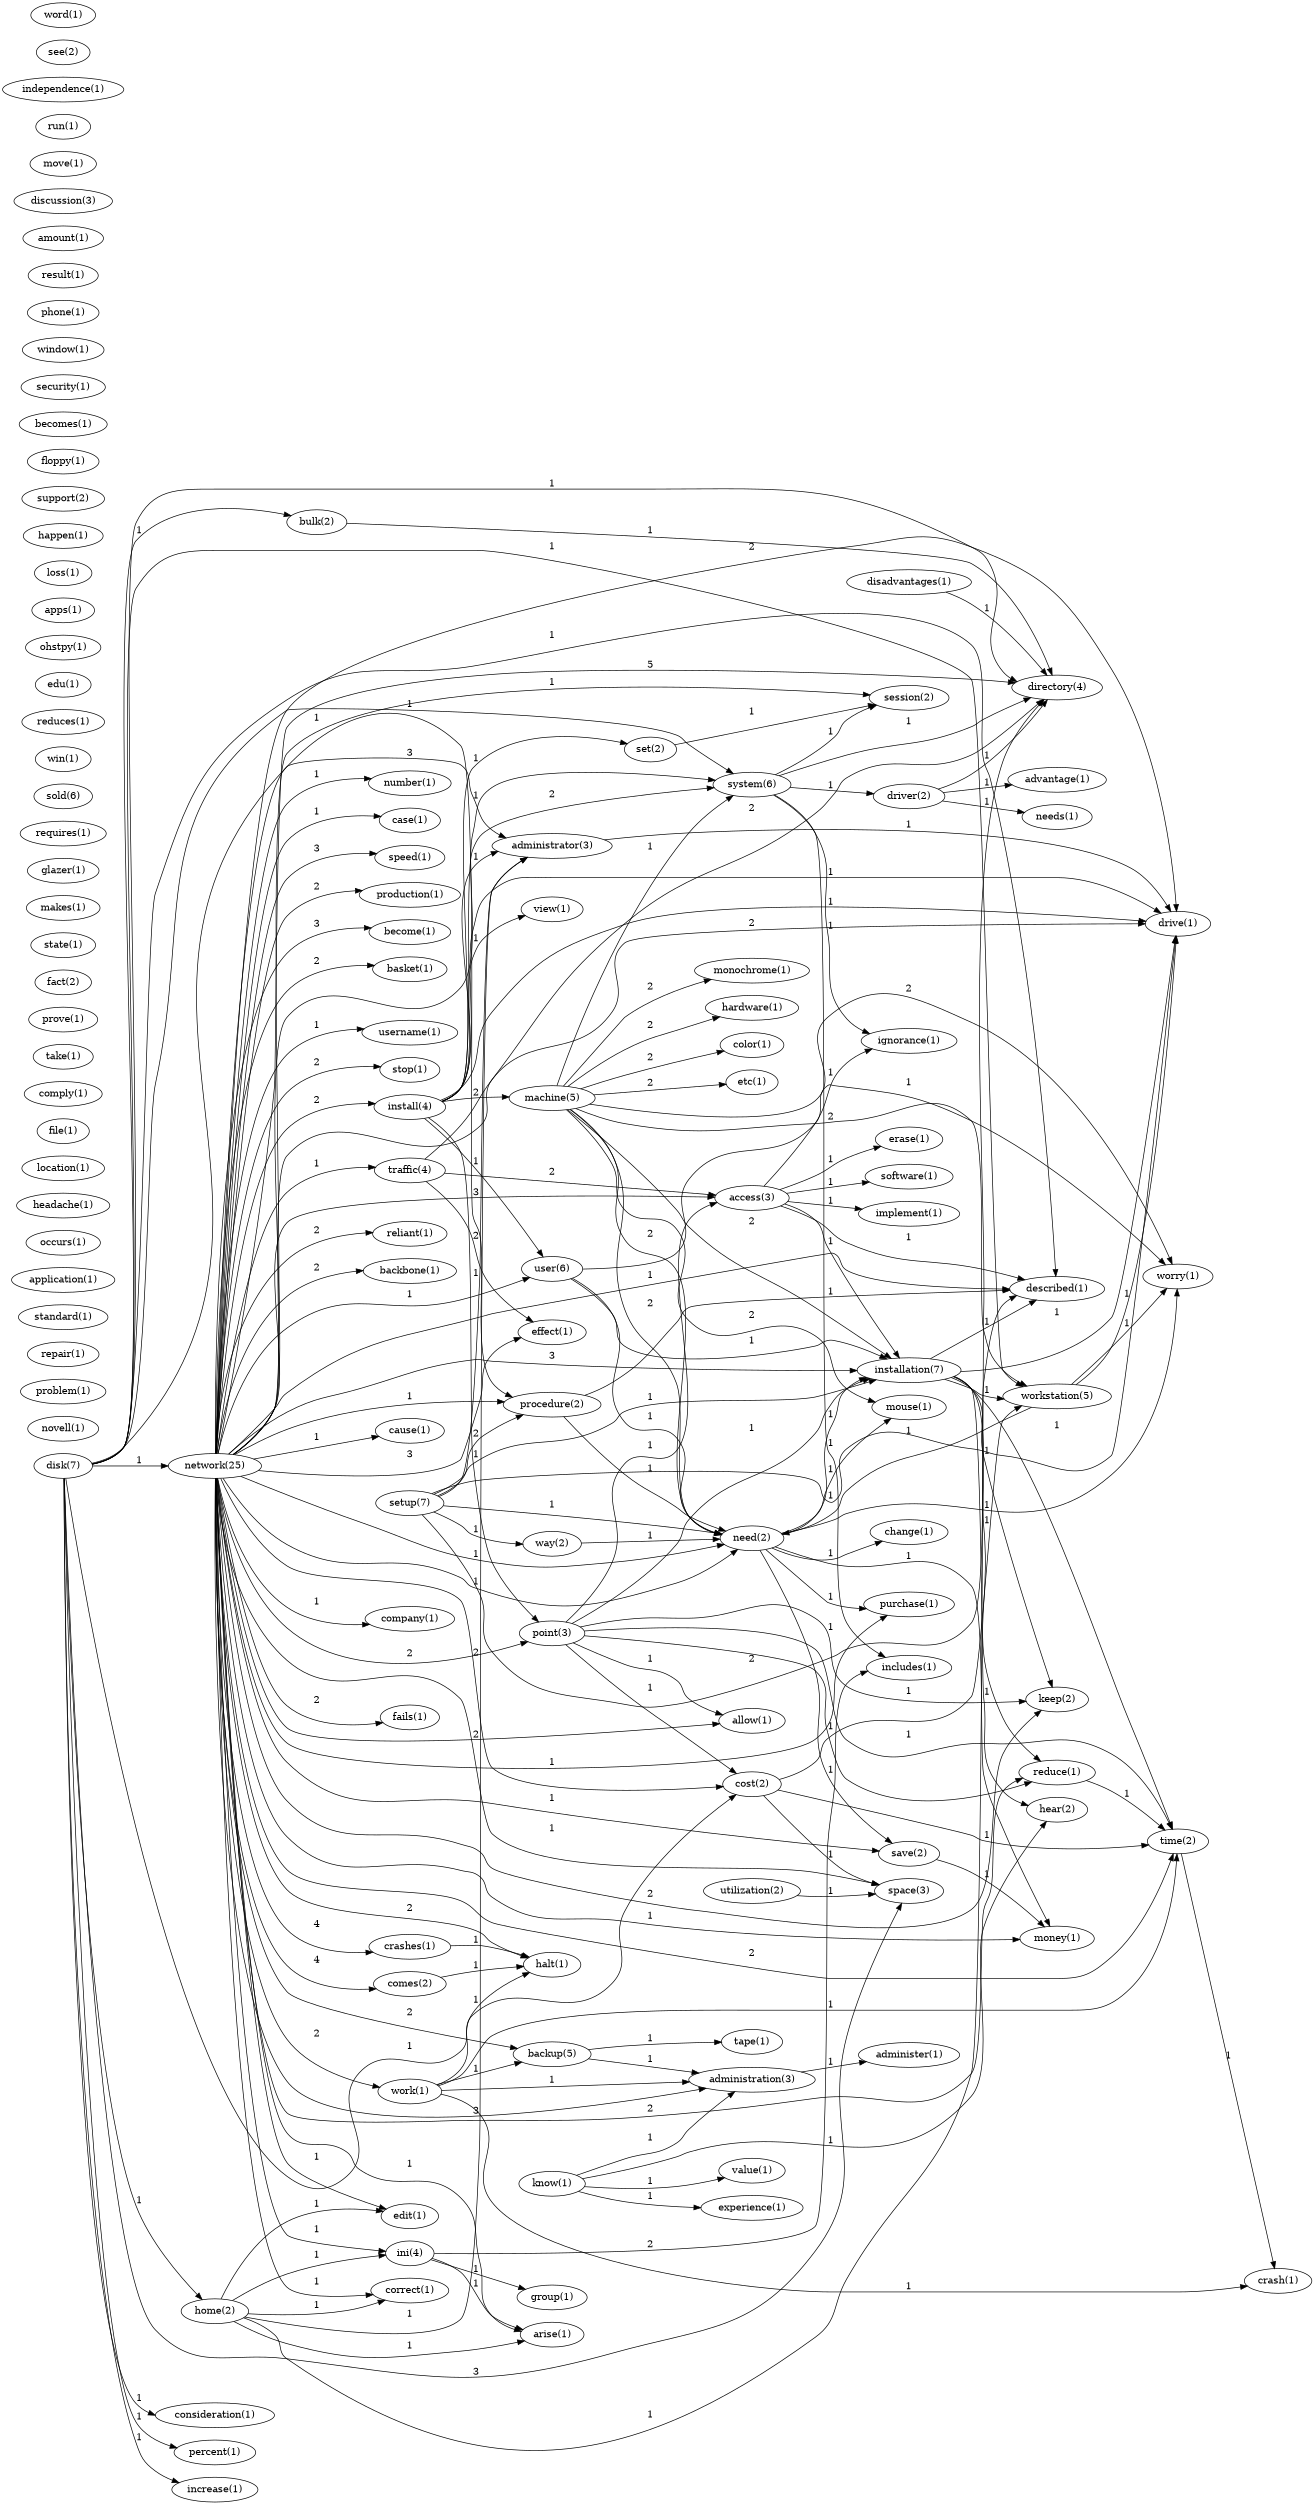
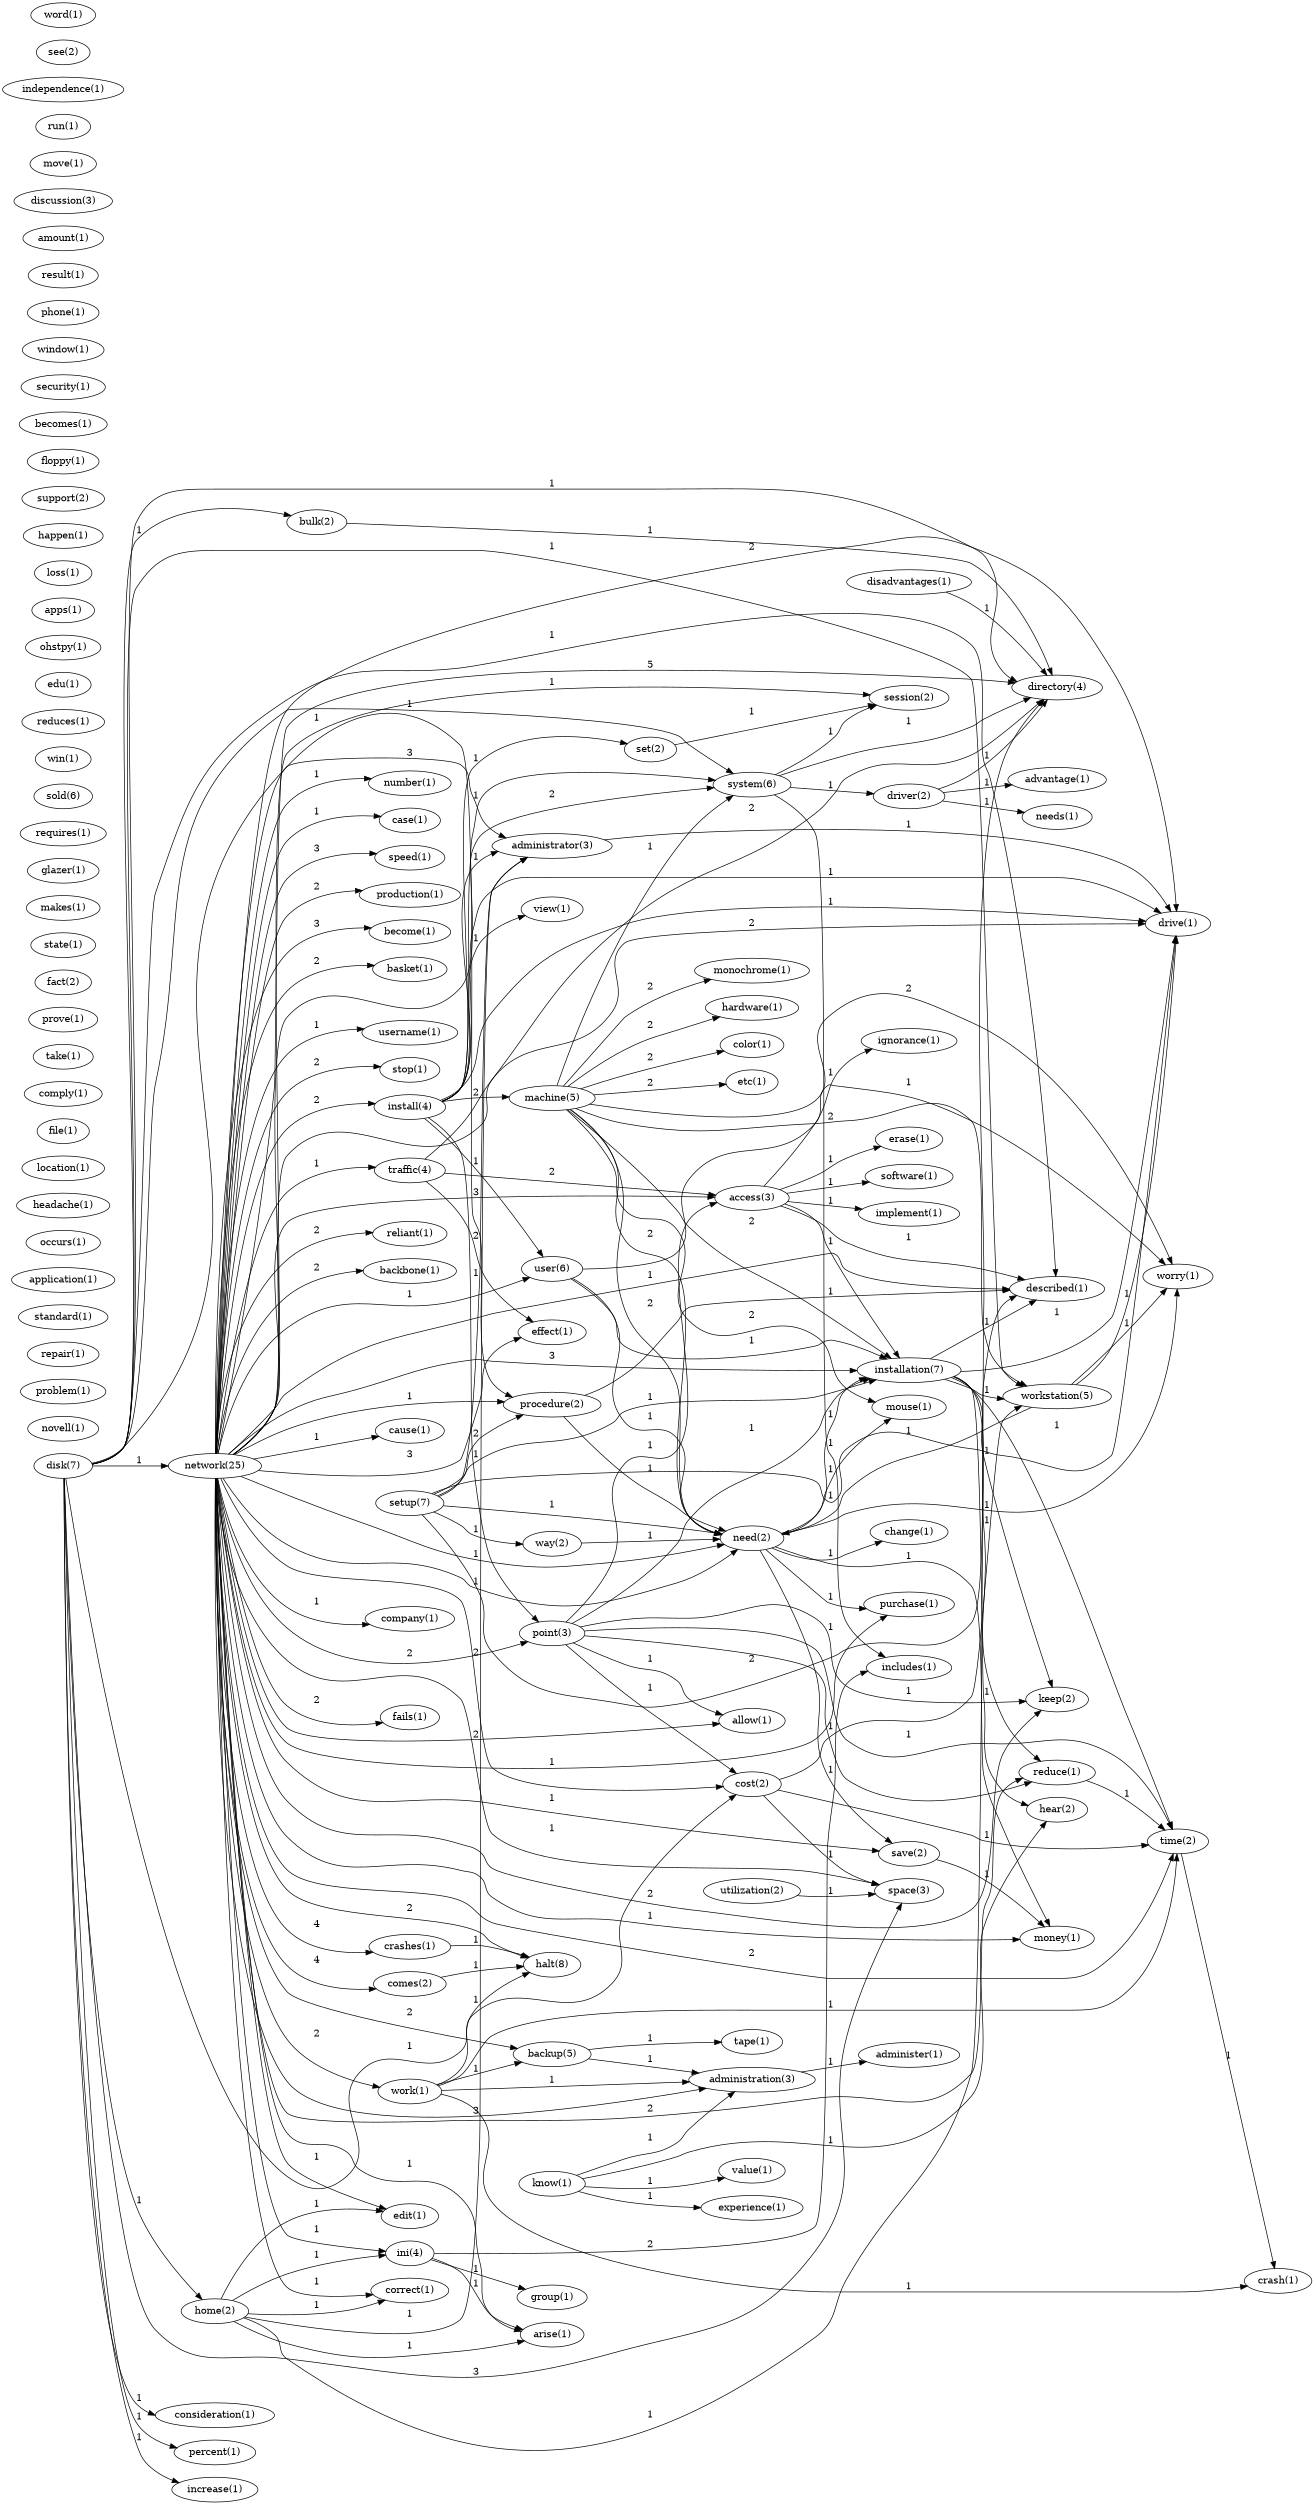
(826, 902) -> none
(552, 1965) -> (552, 1965)
